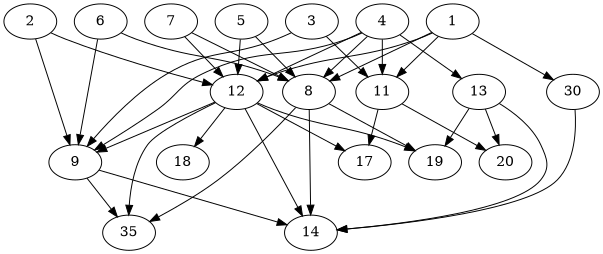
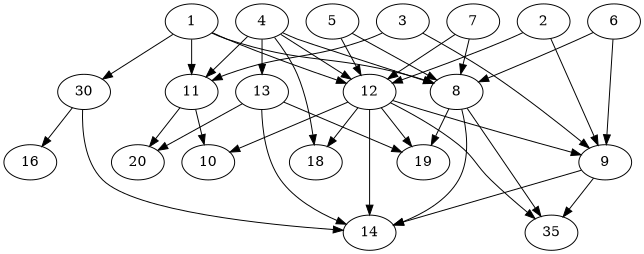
(209, 71) -> (301, 83)
none -> (30, 162)
(365, 162) -> (208, 162)
